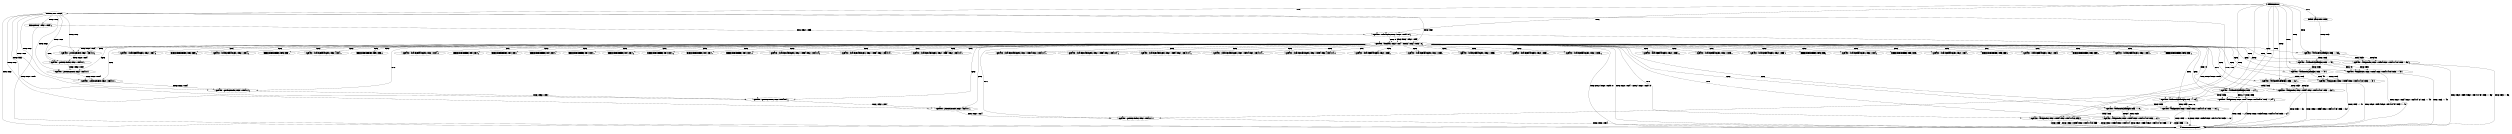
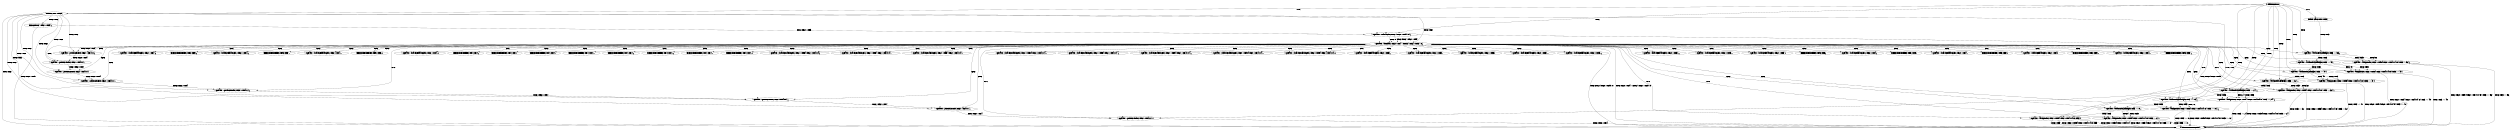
(1864, 45) -> none
(2204, 67) -> (2204, 67)
